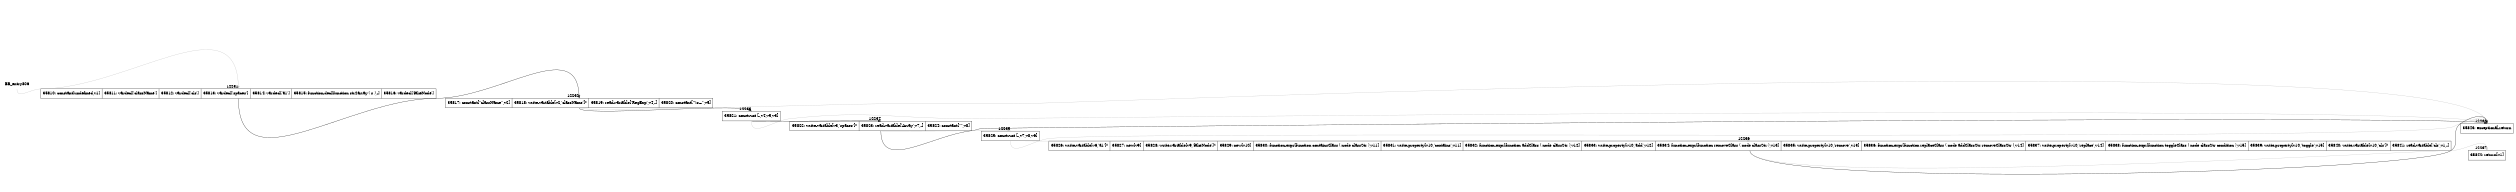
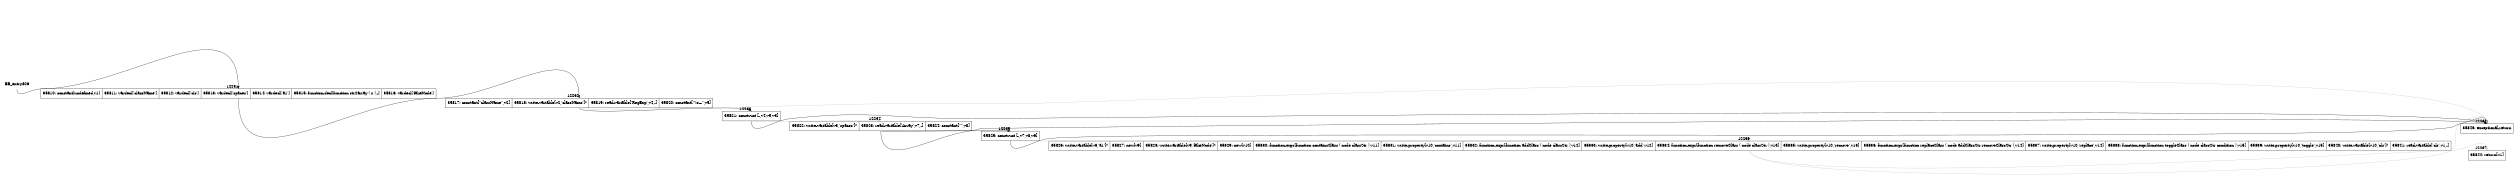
(137, 67) -> (137, 67)
(1615, 114) -> (1615, 114)
(815, 121) -> (815, 121)
(944, 131) -> (944, 131)
(1747, 135) -> (1747, 135)
(2129, 173) -> (2129, 173)
